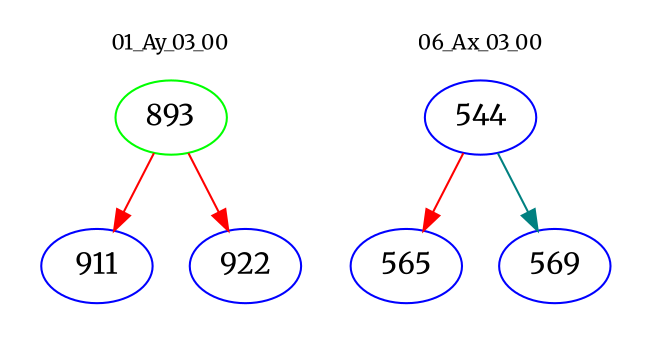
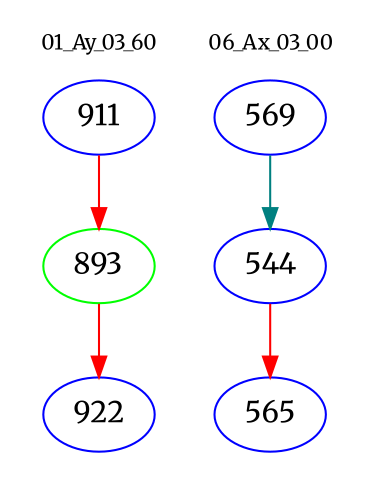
(171, 44) -> (100, 44)
(139, 183) -> (99, 182)
(513, 183) -> (270, 182)
